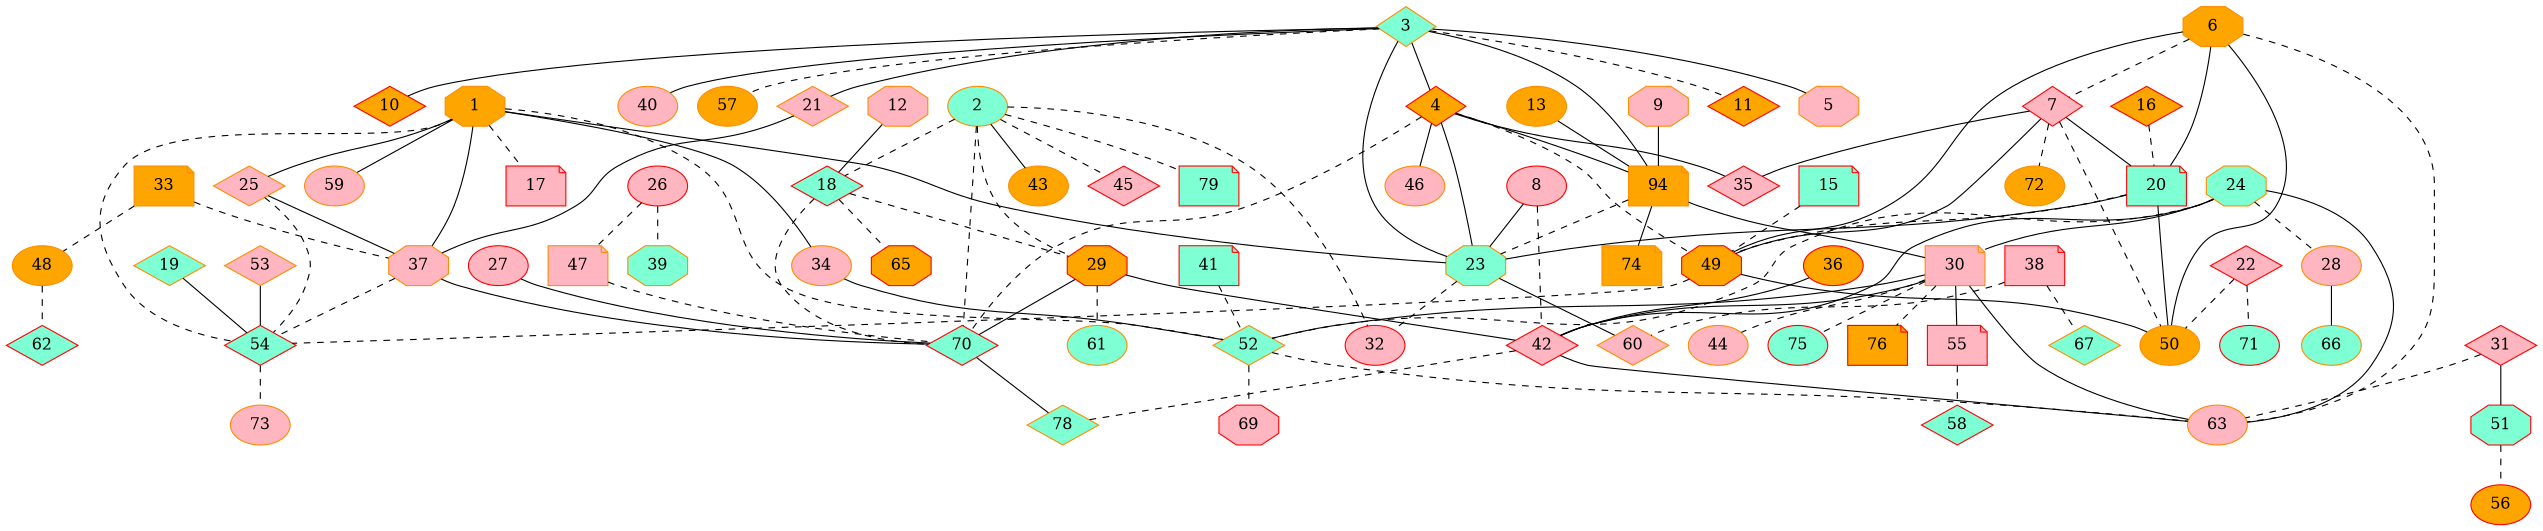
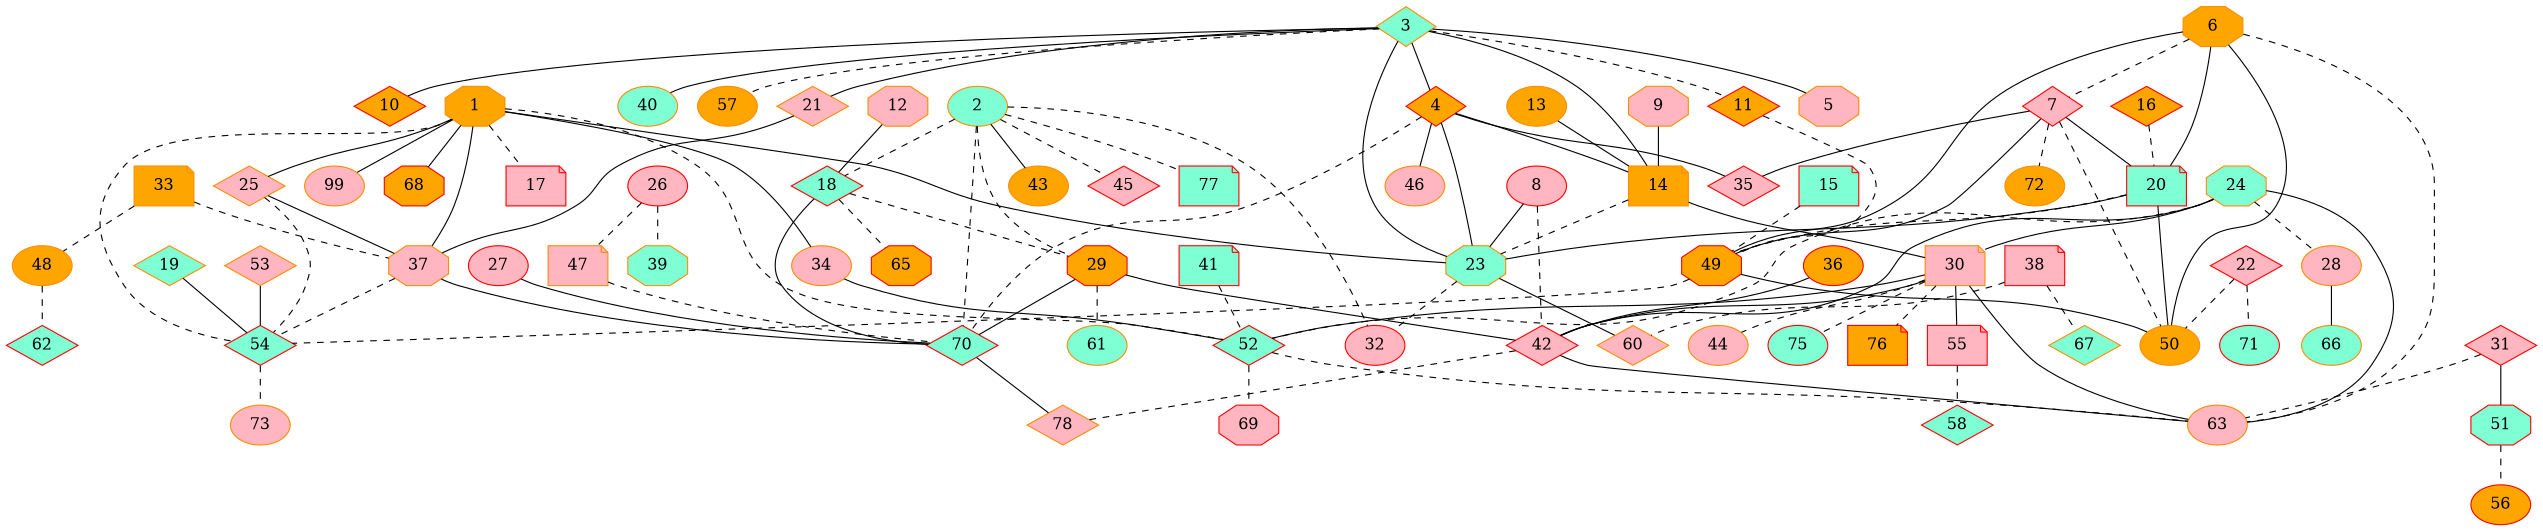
(648, 106) -> (648, 106)
(1581, 169) -> (1873, 199)
(334, 186) -> (334, 186)
none -> (414, 186)
(1209, 186) -> (1209, 186)
(1658, 186) -> (1658, 186)
(1632, 266) -> none
(804, 307) -> (804, 307)
(1249, 345) -> (1249, 345)
(1063, 425) -> (1063, 425)
